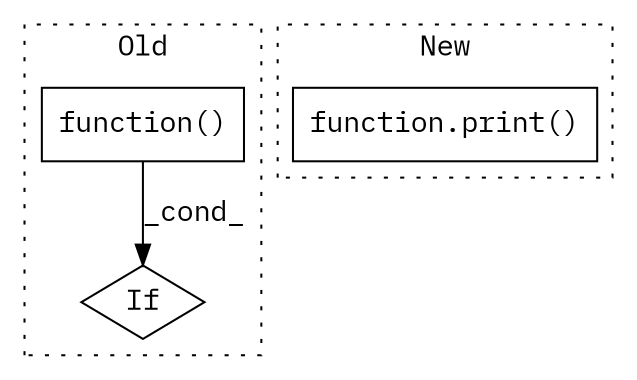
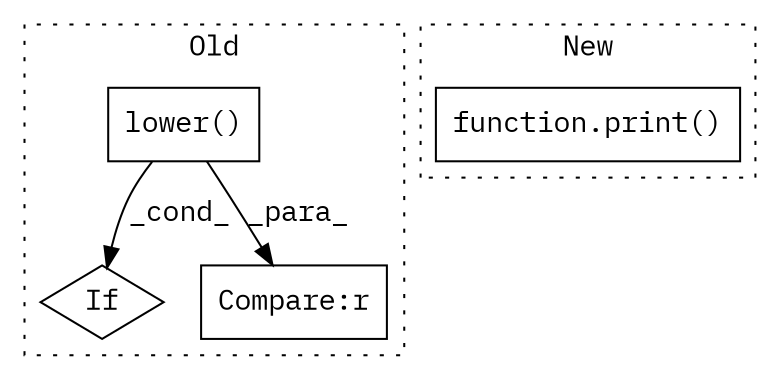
(143, 125) -> (184, 125)
none -> (294, 302)
